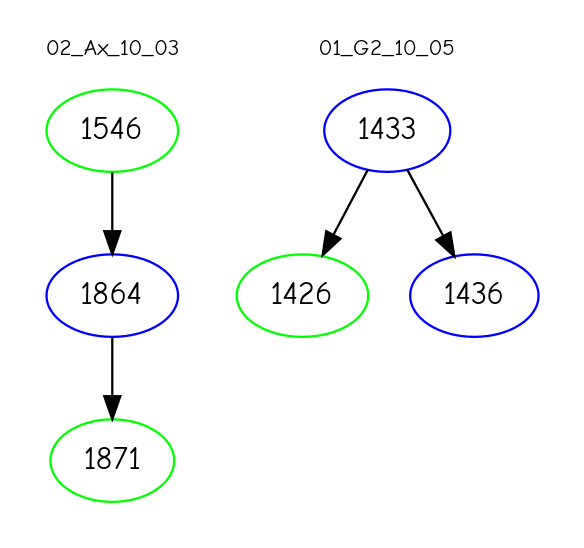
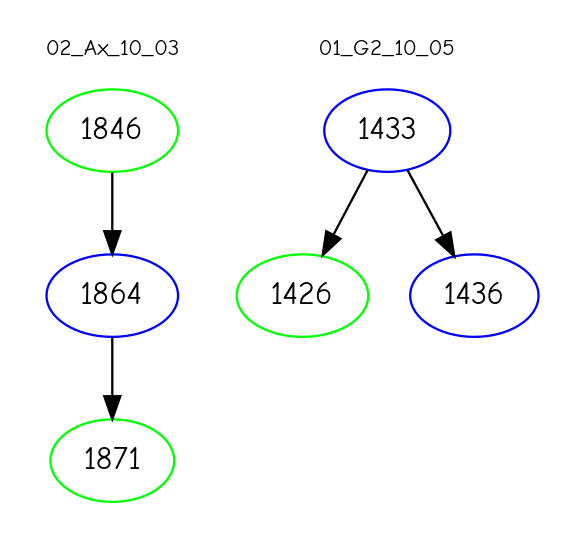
(112, 131) -> (112, 131)
